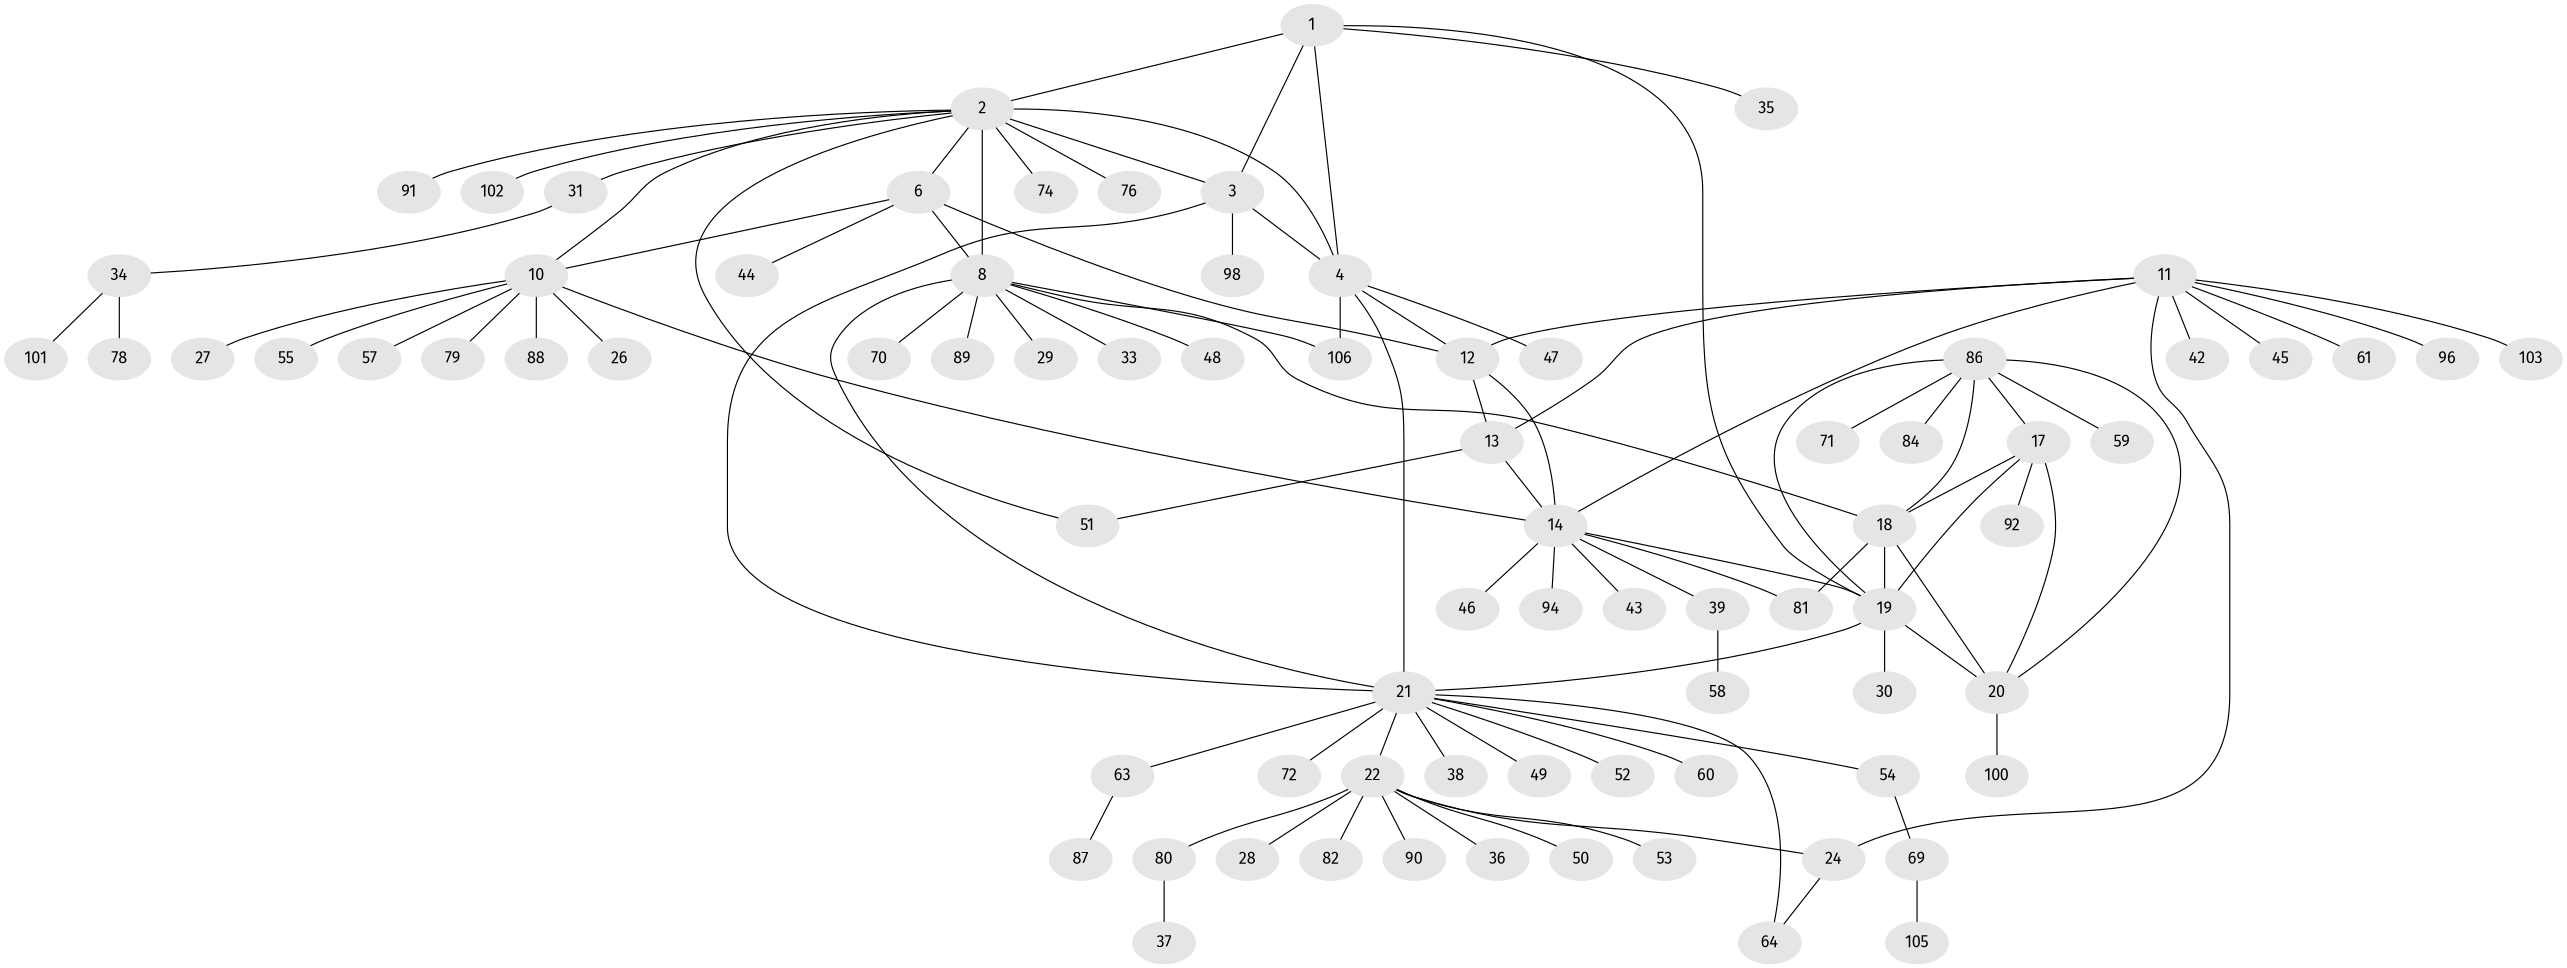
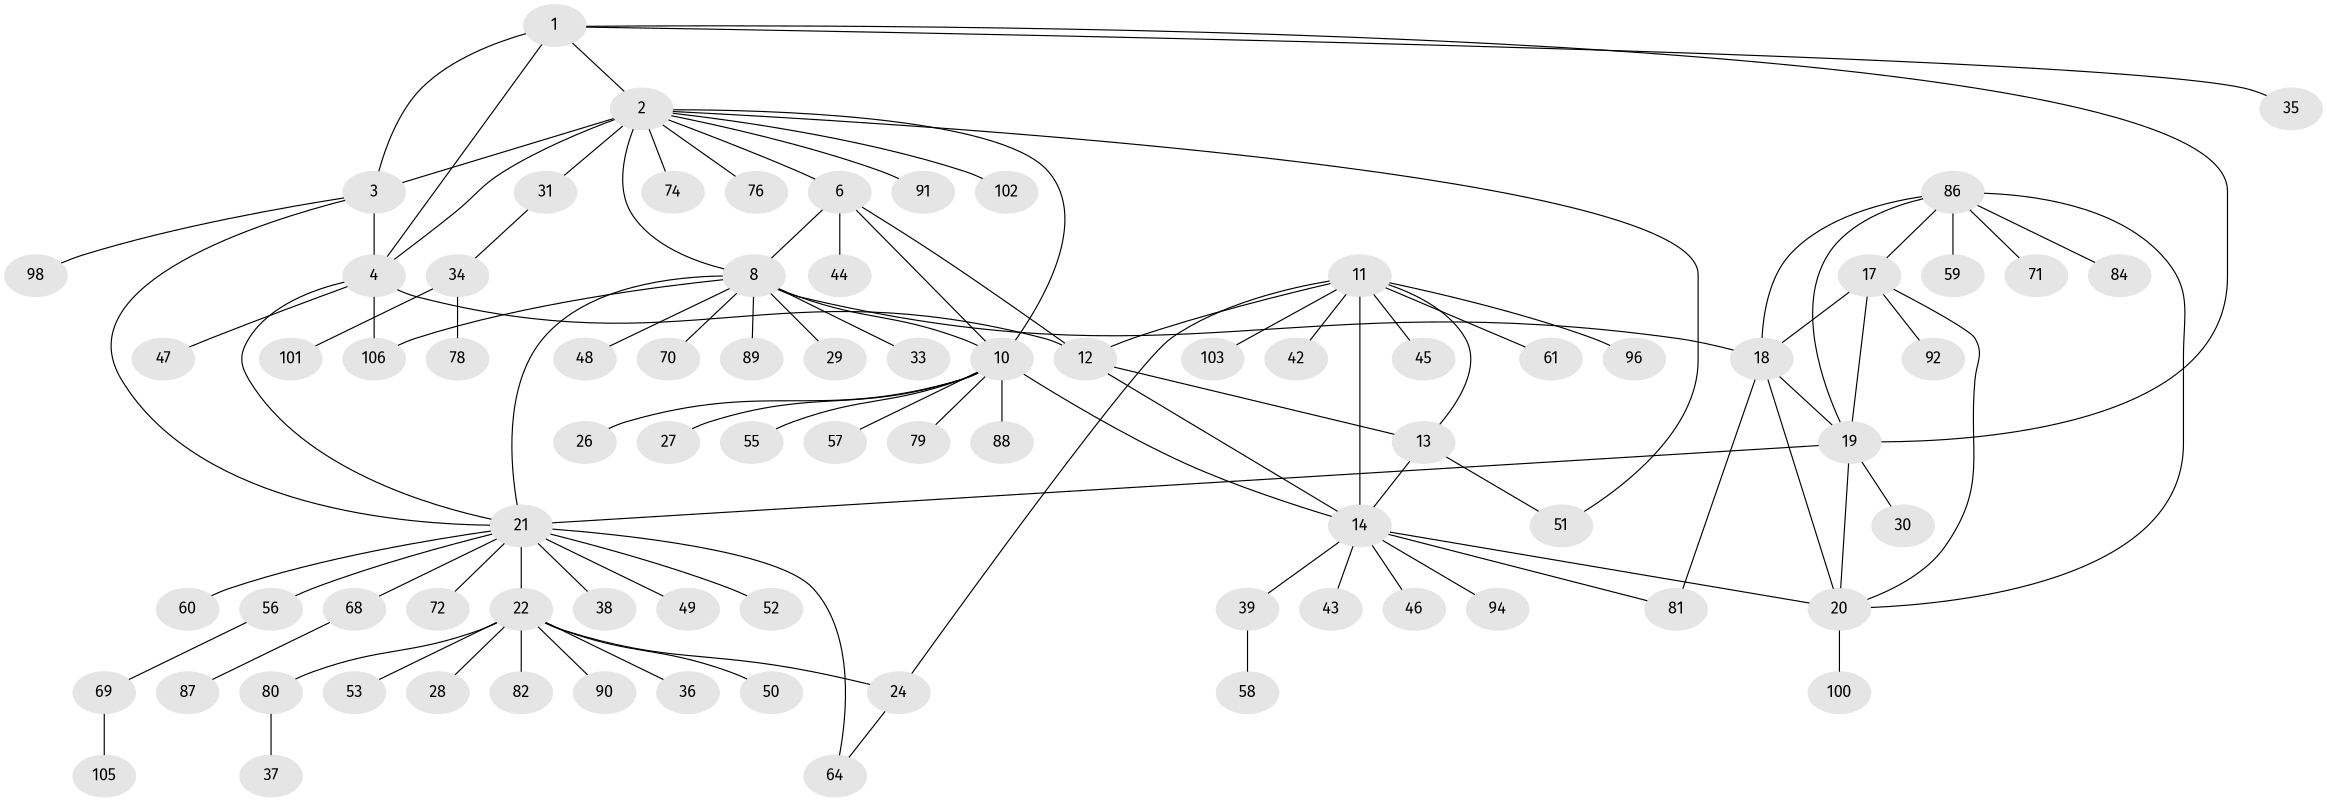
none -> (878, 317)
(1724, 561) -> (1600, 568)
(1122, 776) -> (354, 609)
(1888, 776) -> (271, 609)
